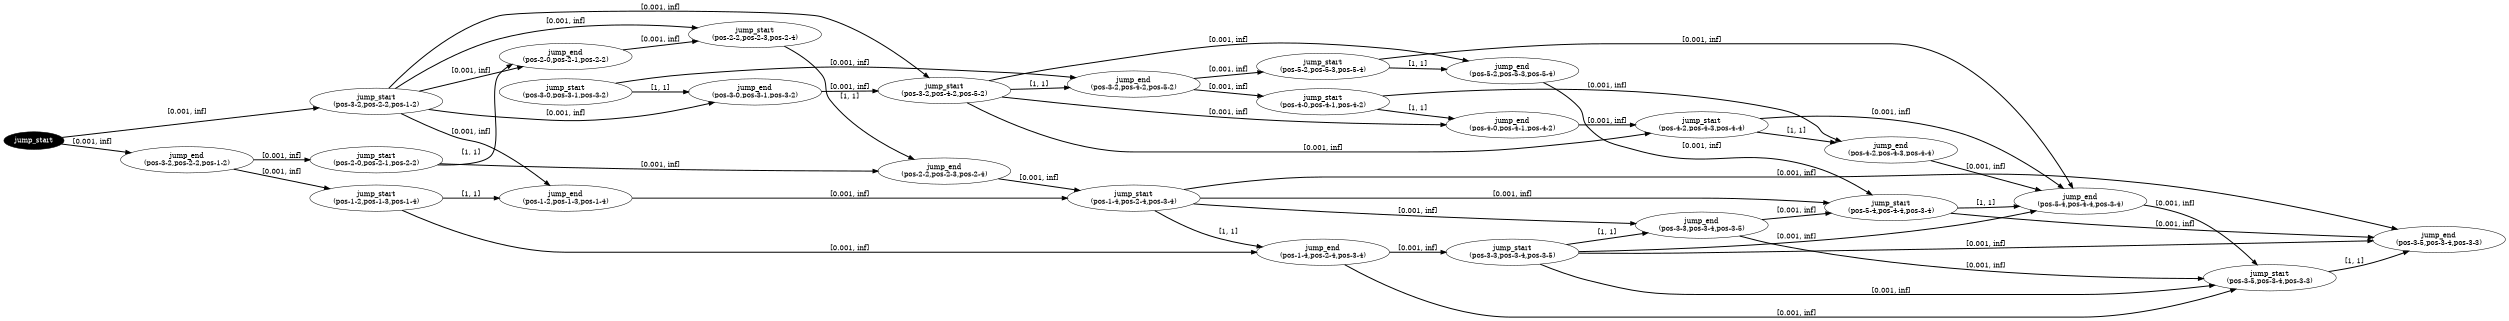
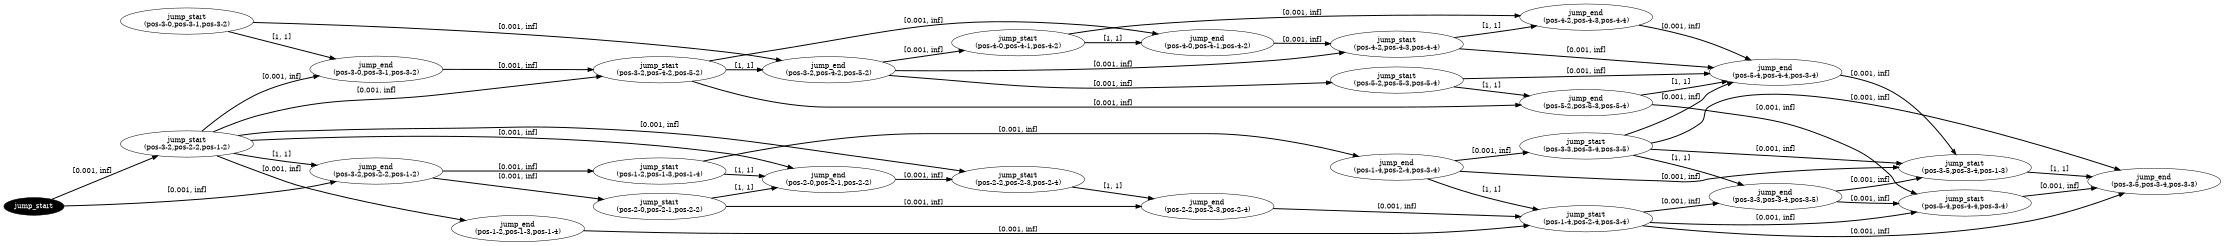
(1302, 152) -> (1118, 68)
none -> (273, 160)
(469, 198) -> (742, 175)
(1986, 208) -> (1682, 89)
(1204, 234) -> (1480, 196)
(2270, 278) -> (1965, 168)
